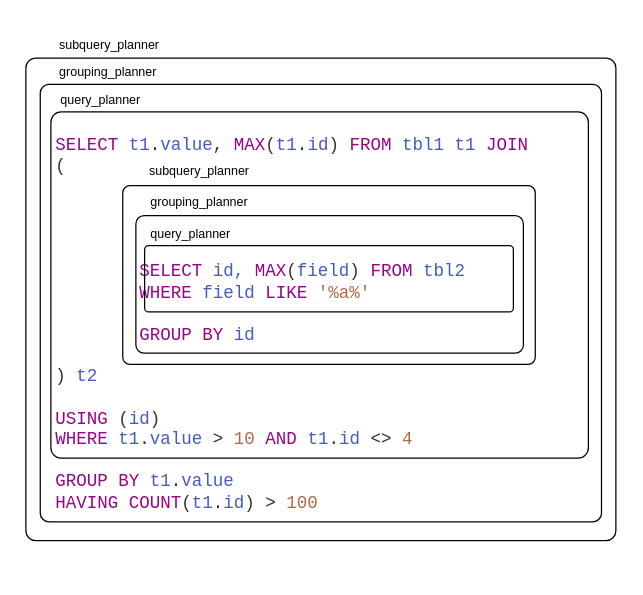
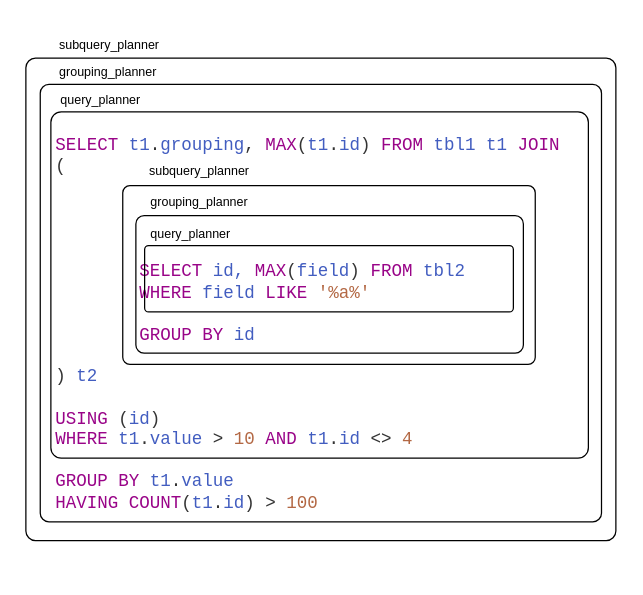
(251, 324) -> (266, 324)
